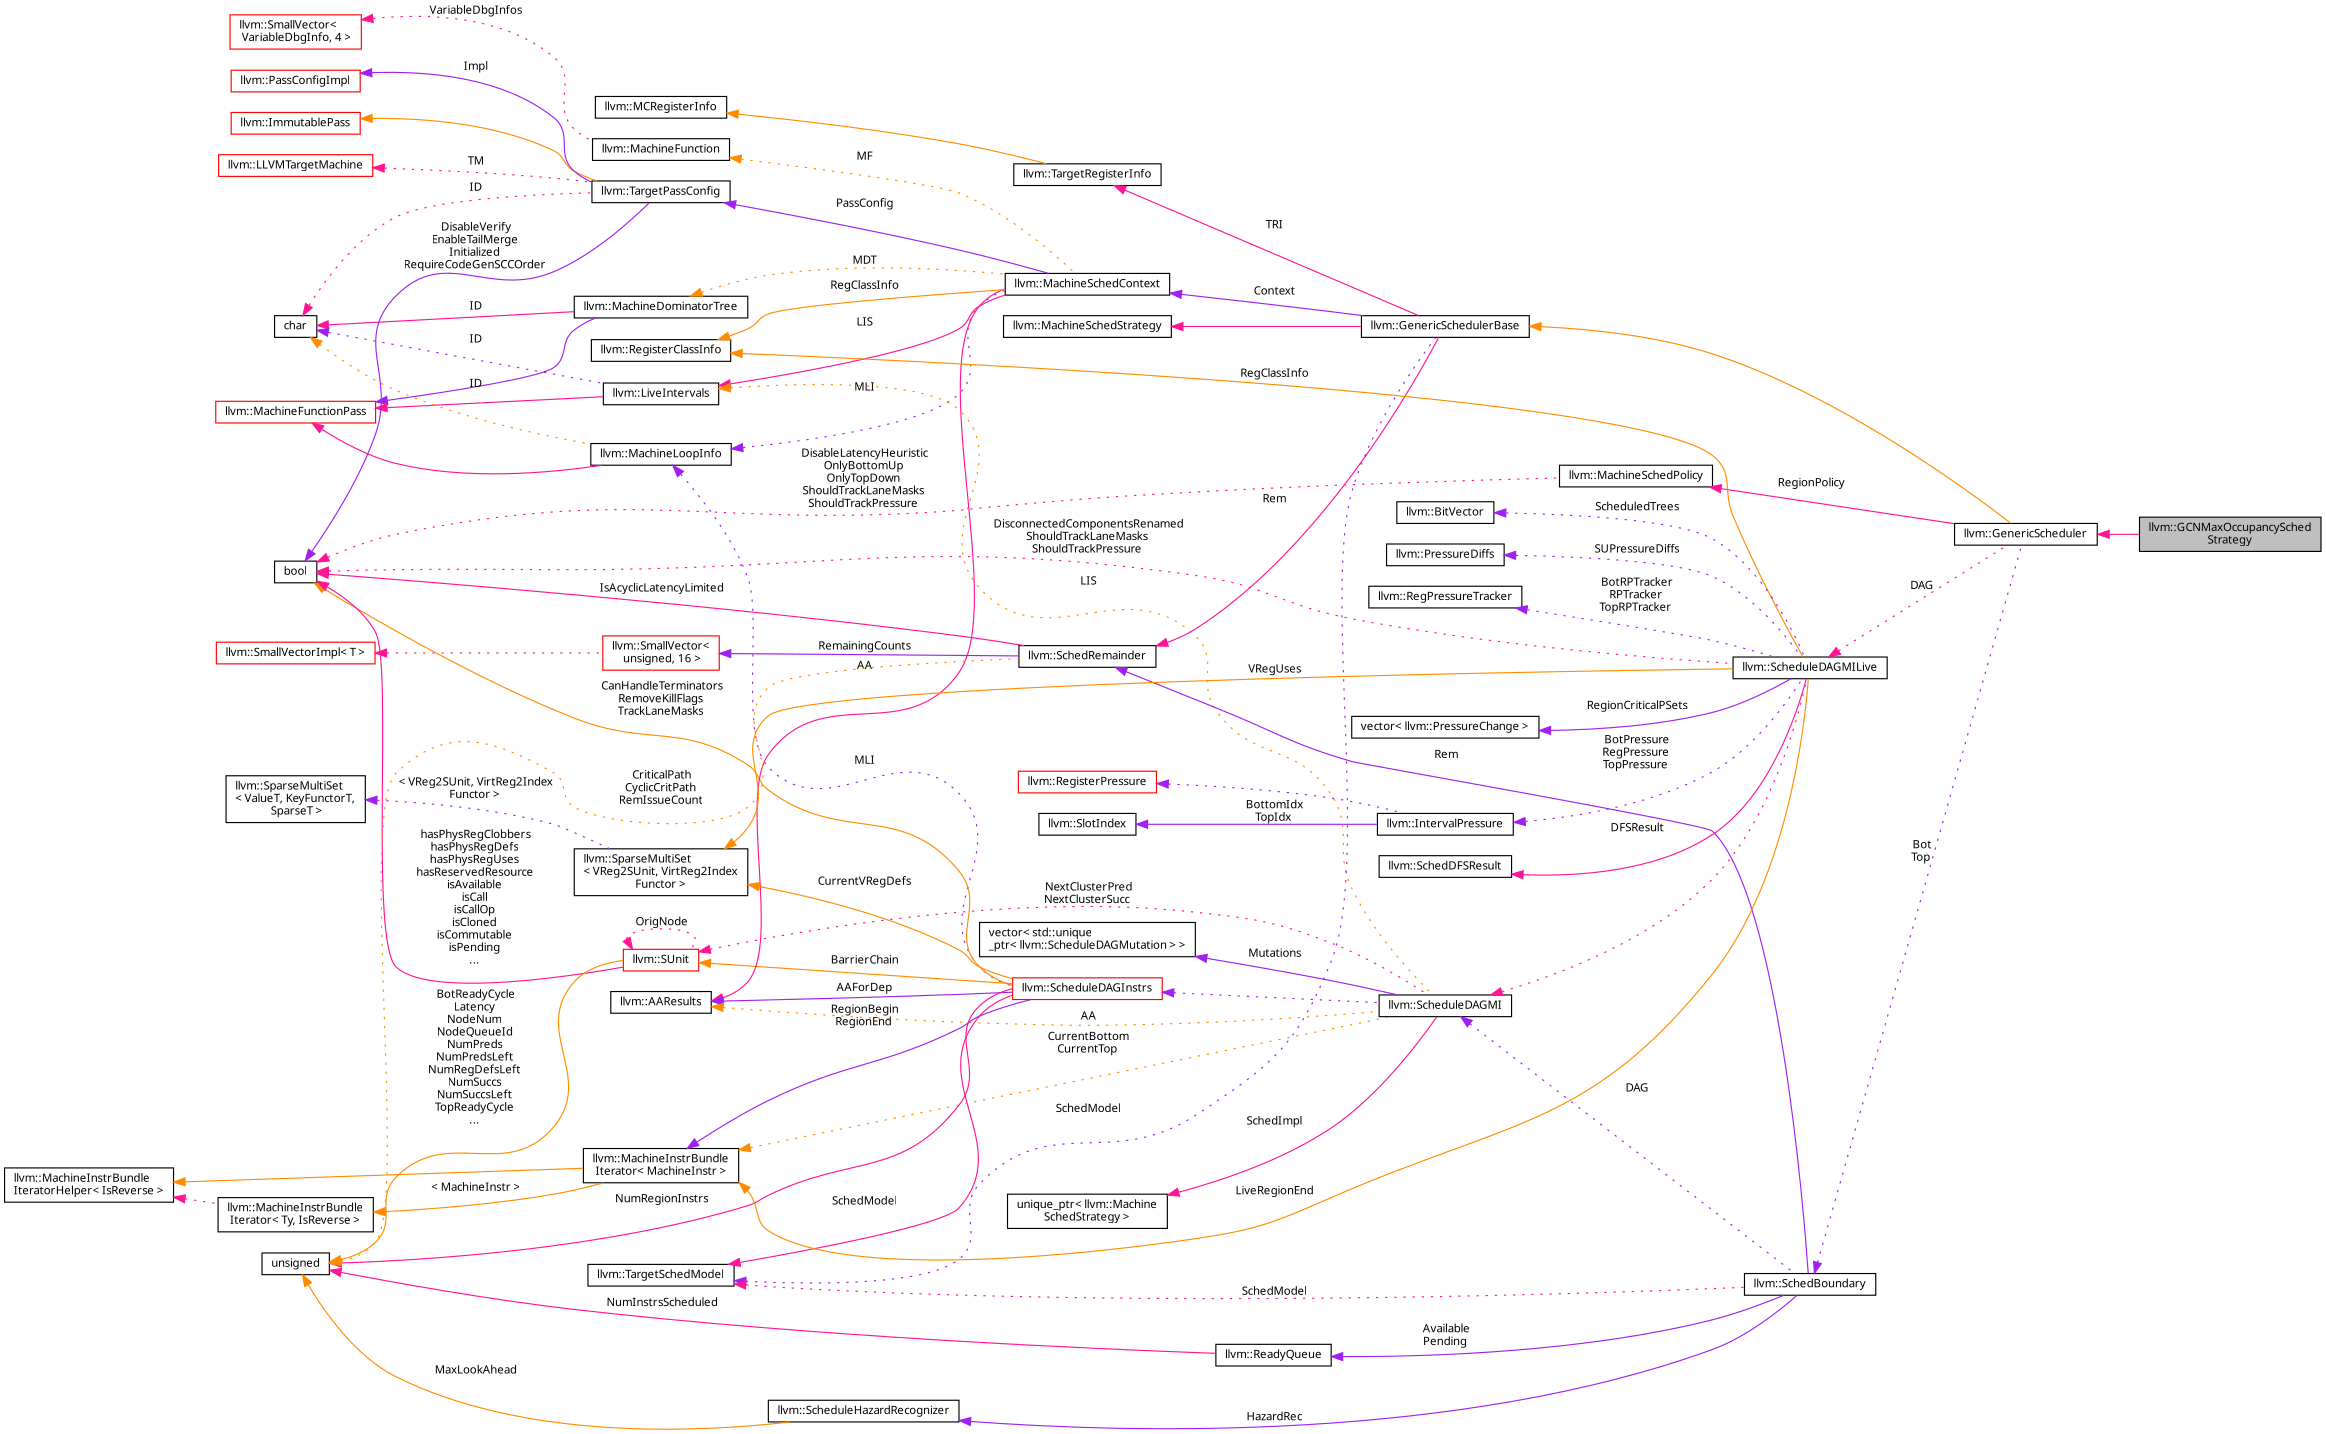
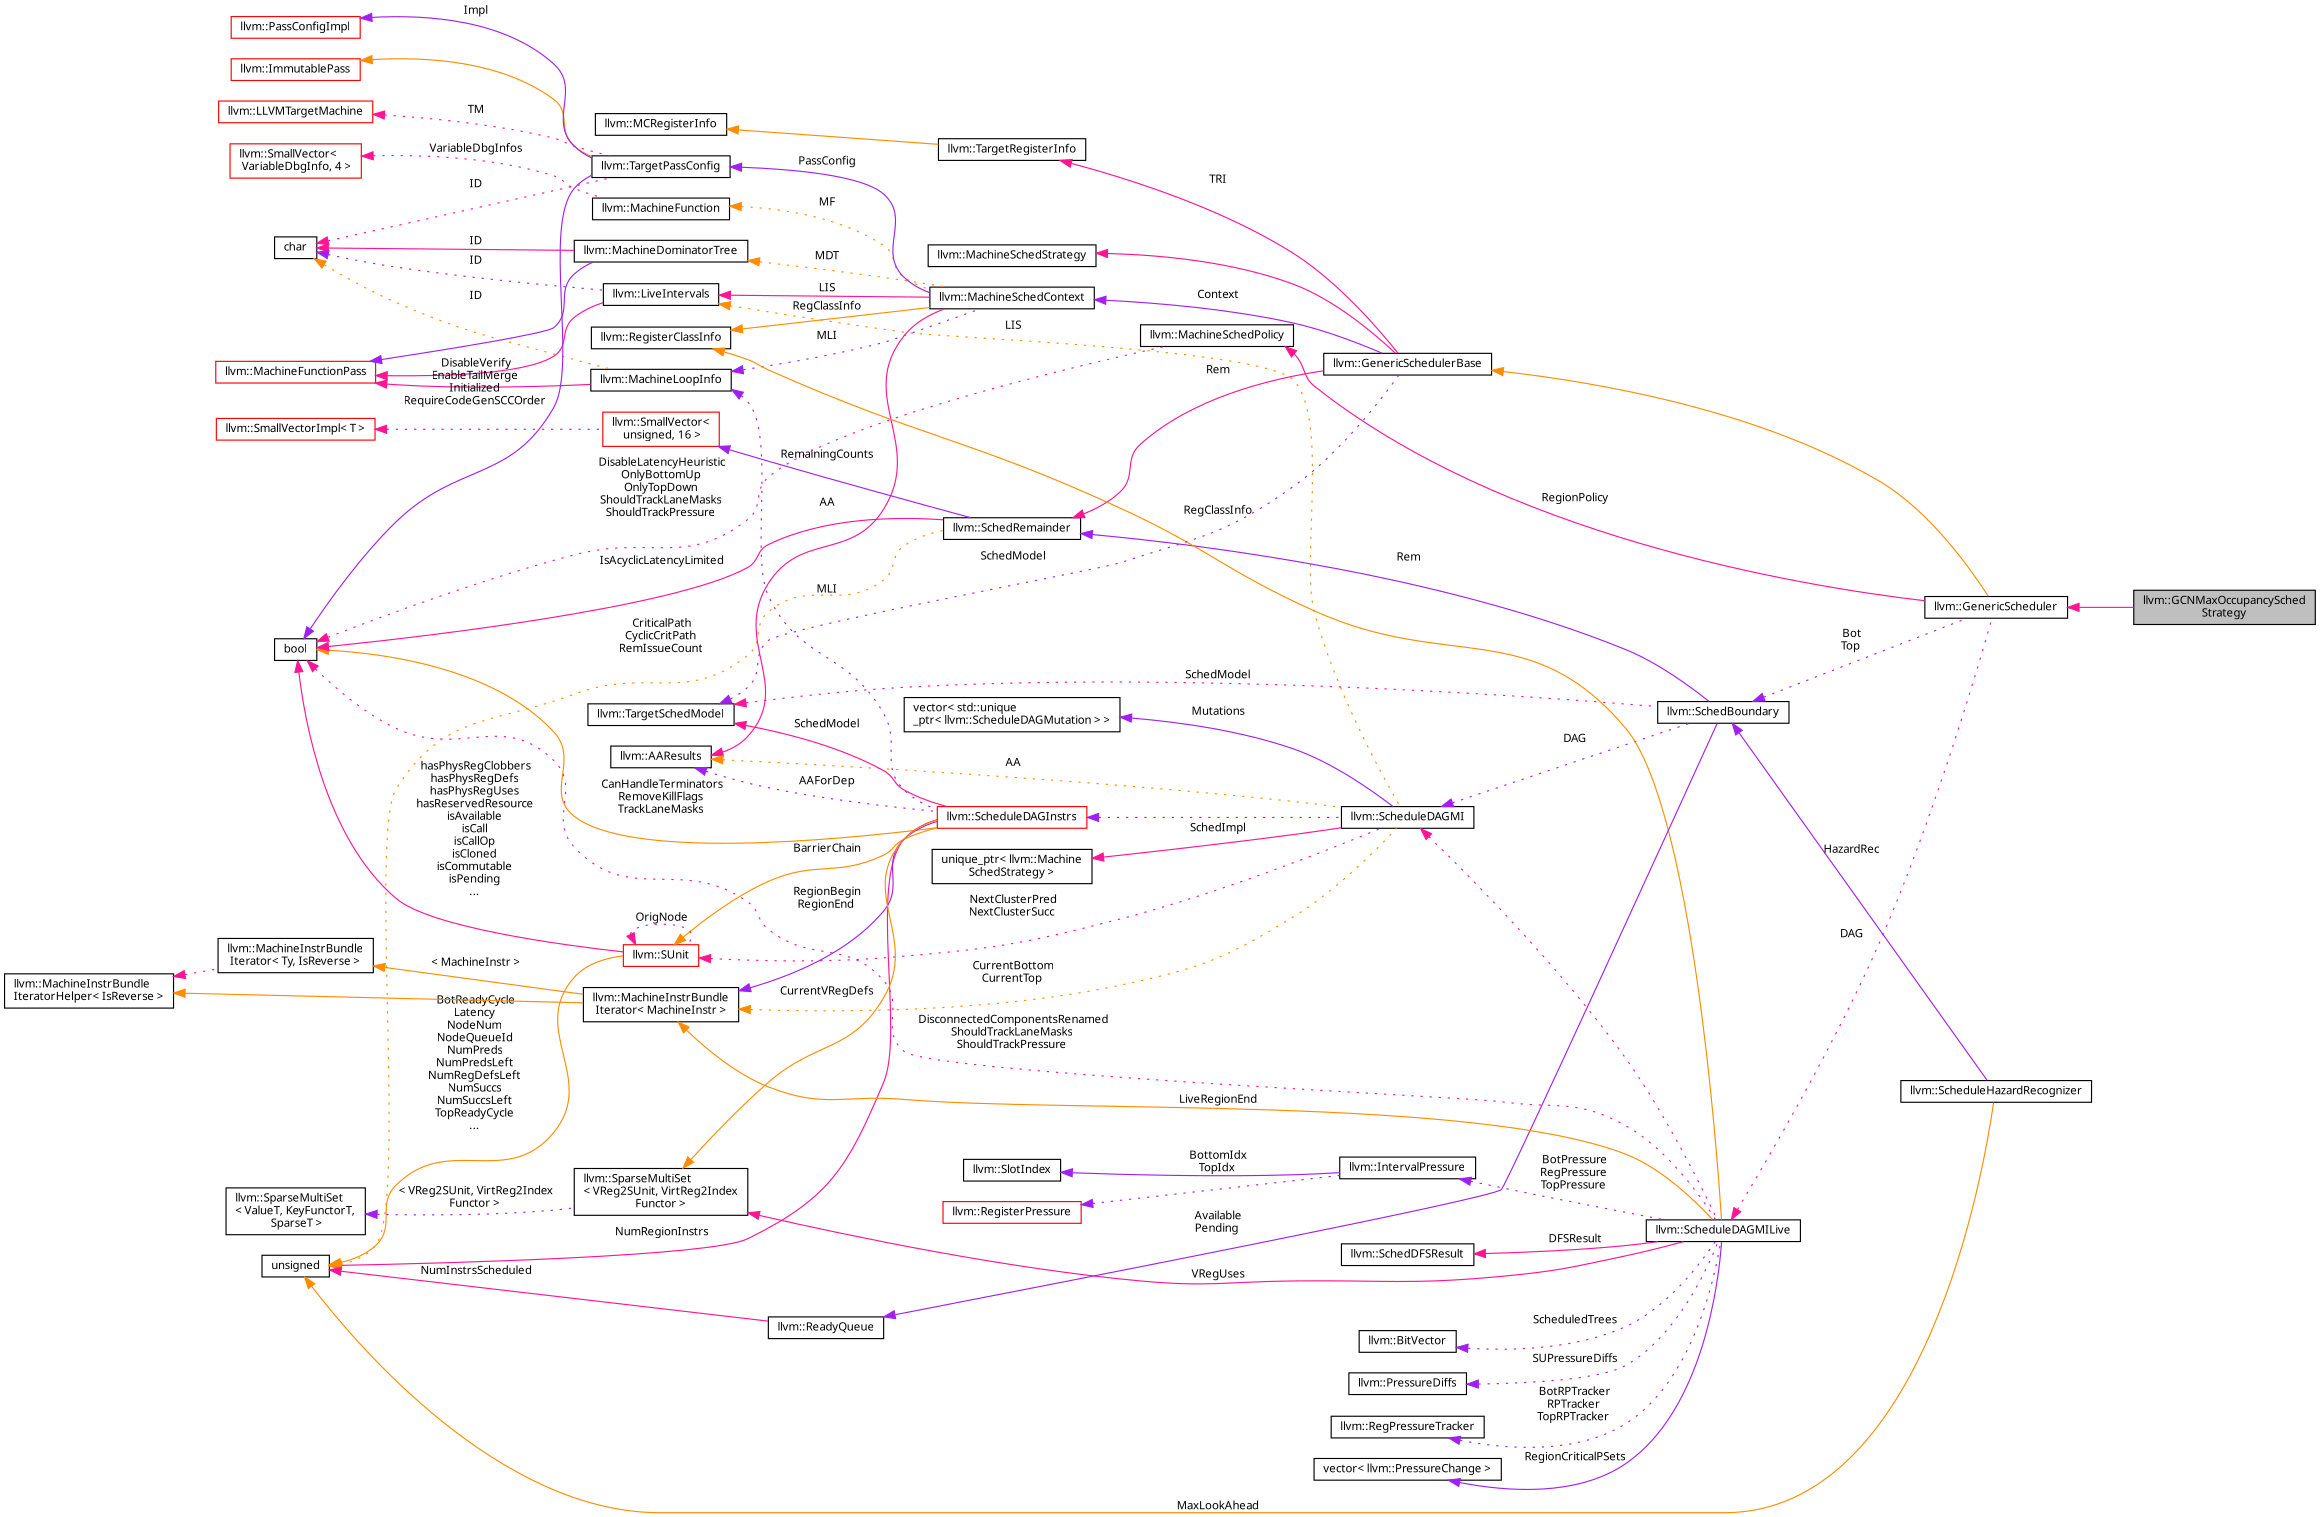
(1180, 682) -> (1220, 1283)
(868, 997) -> (821, 797)
(1396, 1417) -> (1863, 907)
